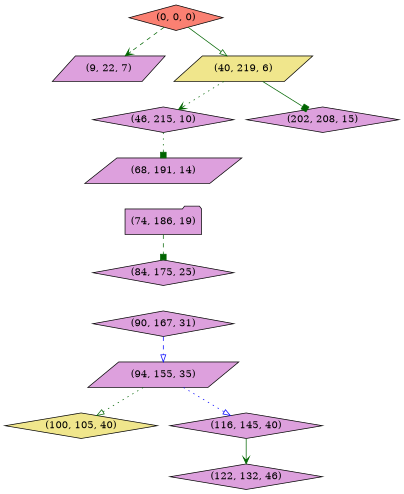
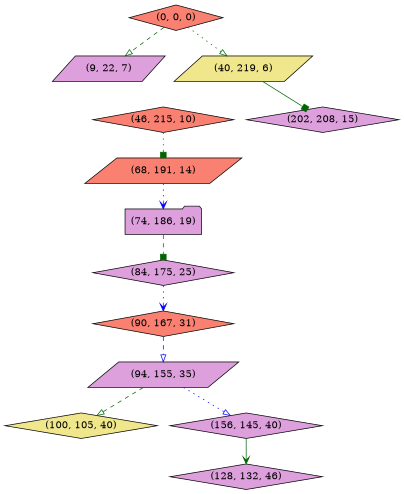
(148, 39) -> (148, 39)
(205, 39) -> (205, 39)
(204, 94) -> none
(163, 120) -> (163, 120)
(163, 171) -> (163, 171)
none -> (163, 193)
none -> (163, 295)
(163, 324) -> (163, 324)
(123, 400) -> (123, 400)
(246, 426) -> (246, 426)
(246, 477) -> (246, 477)
